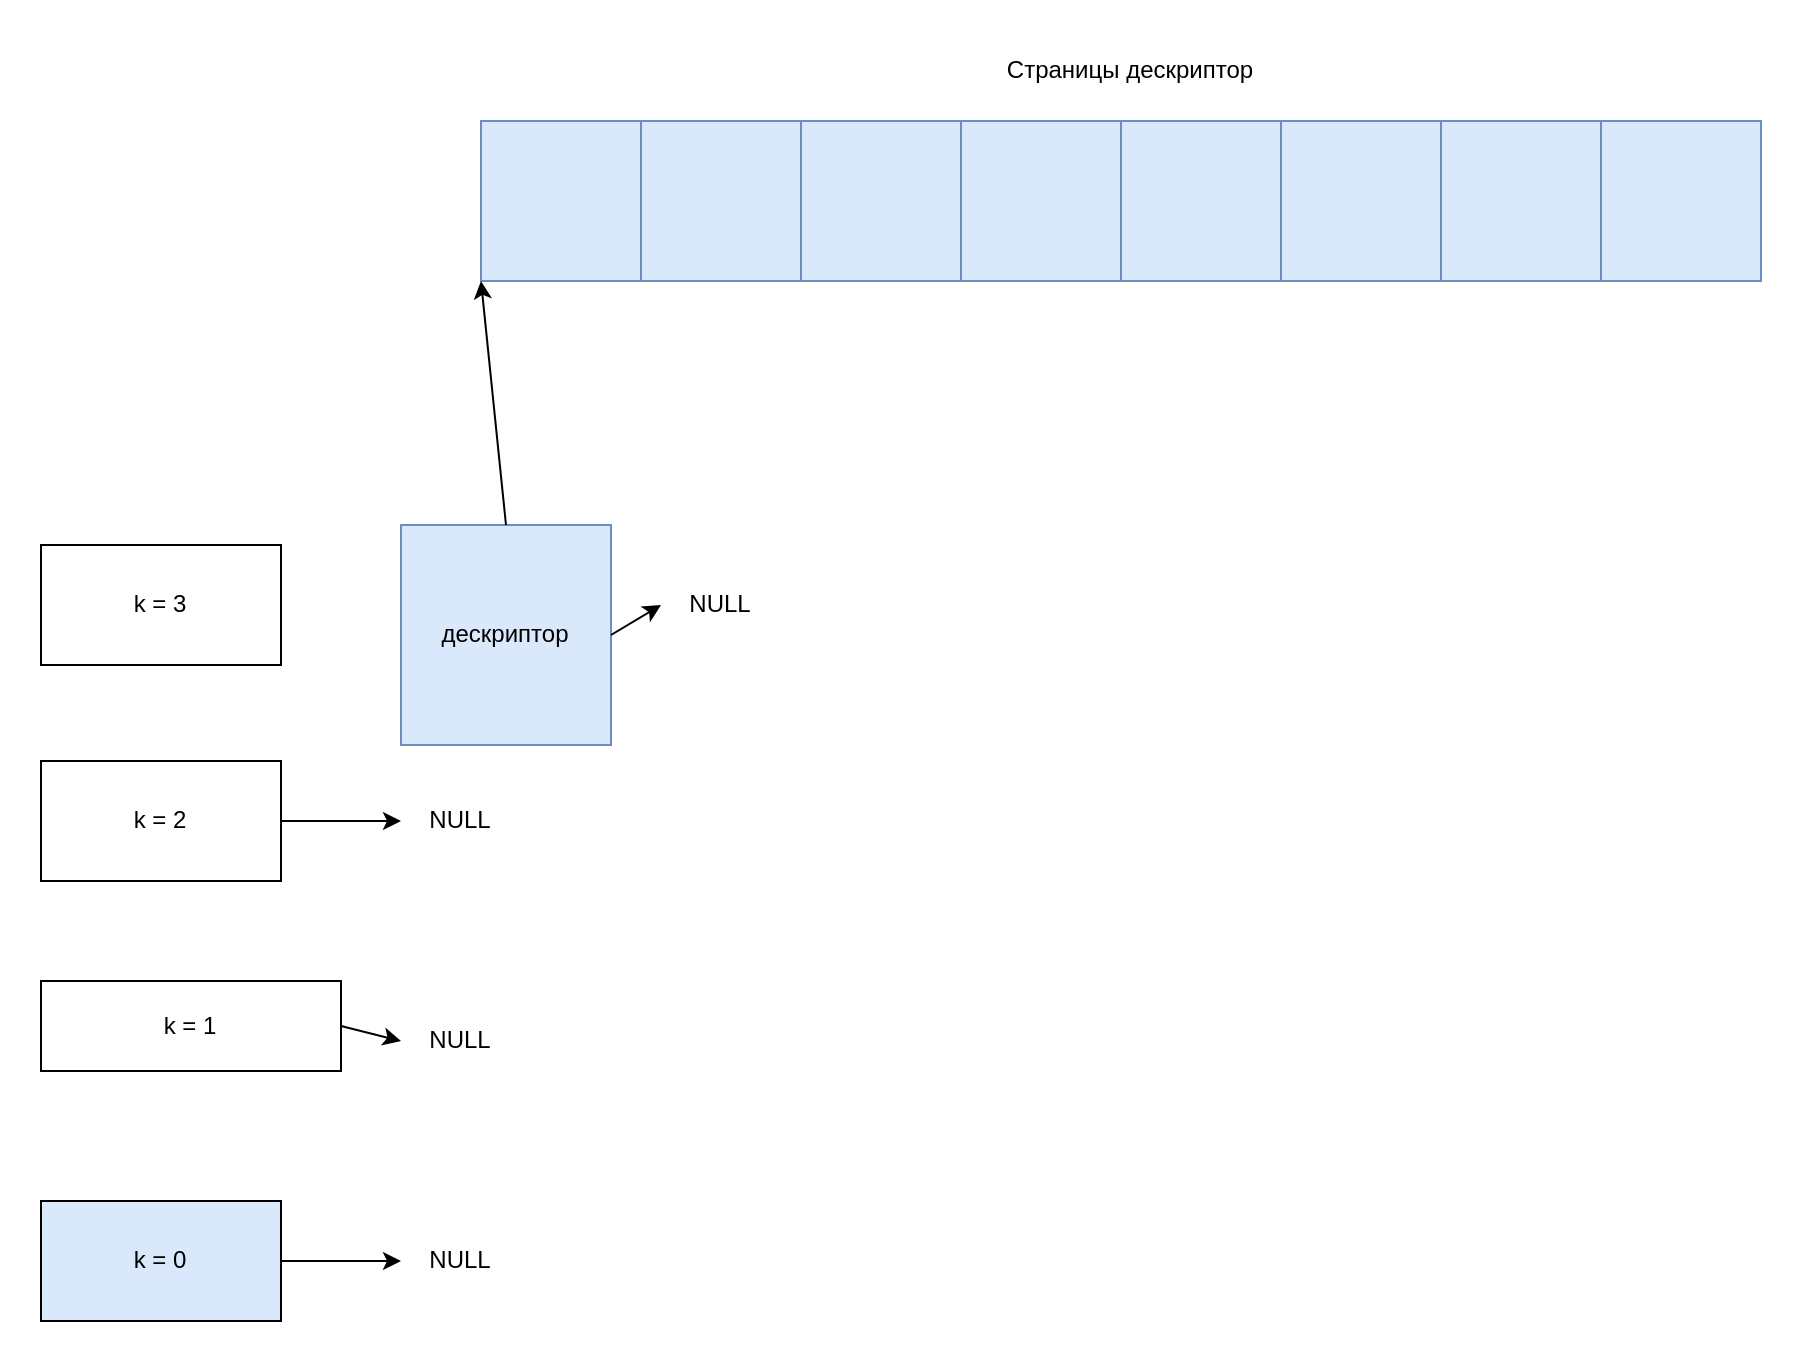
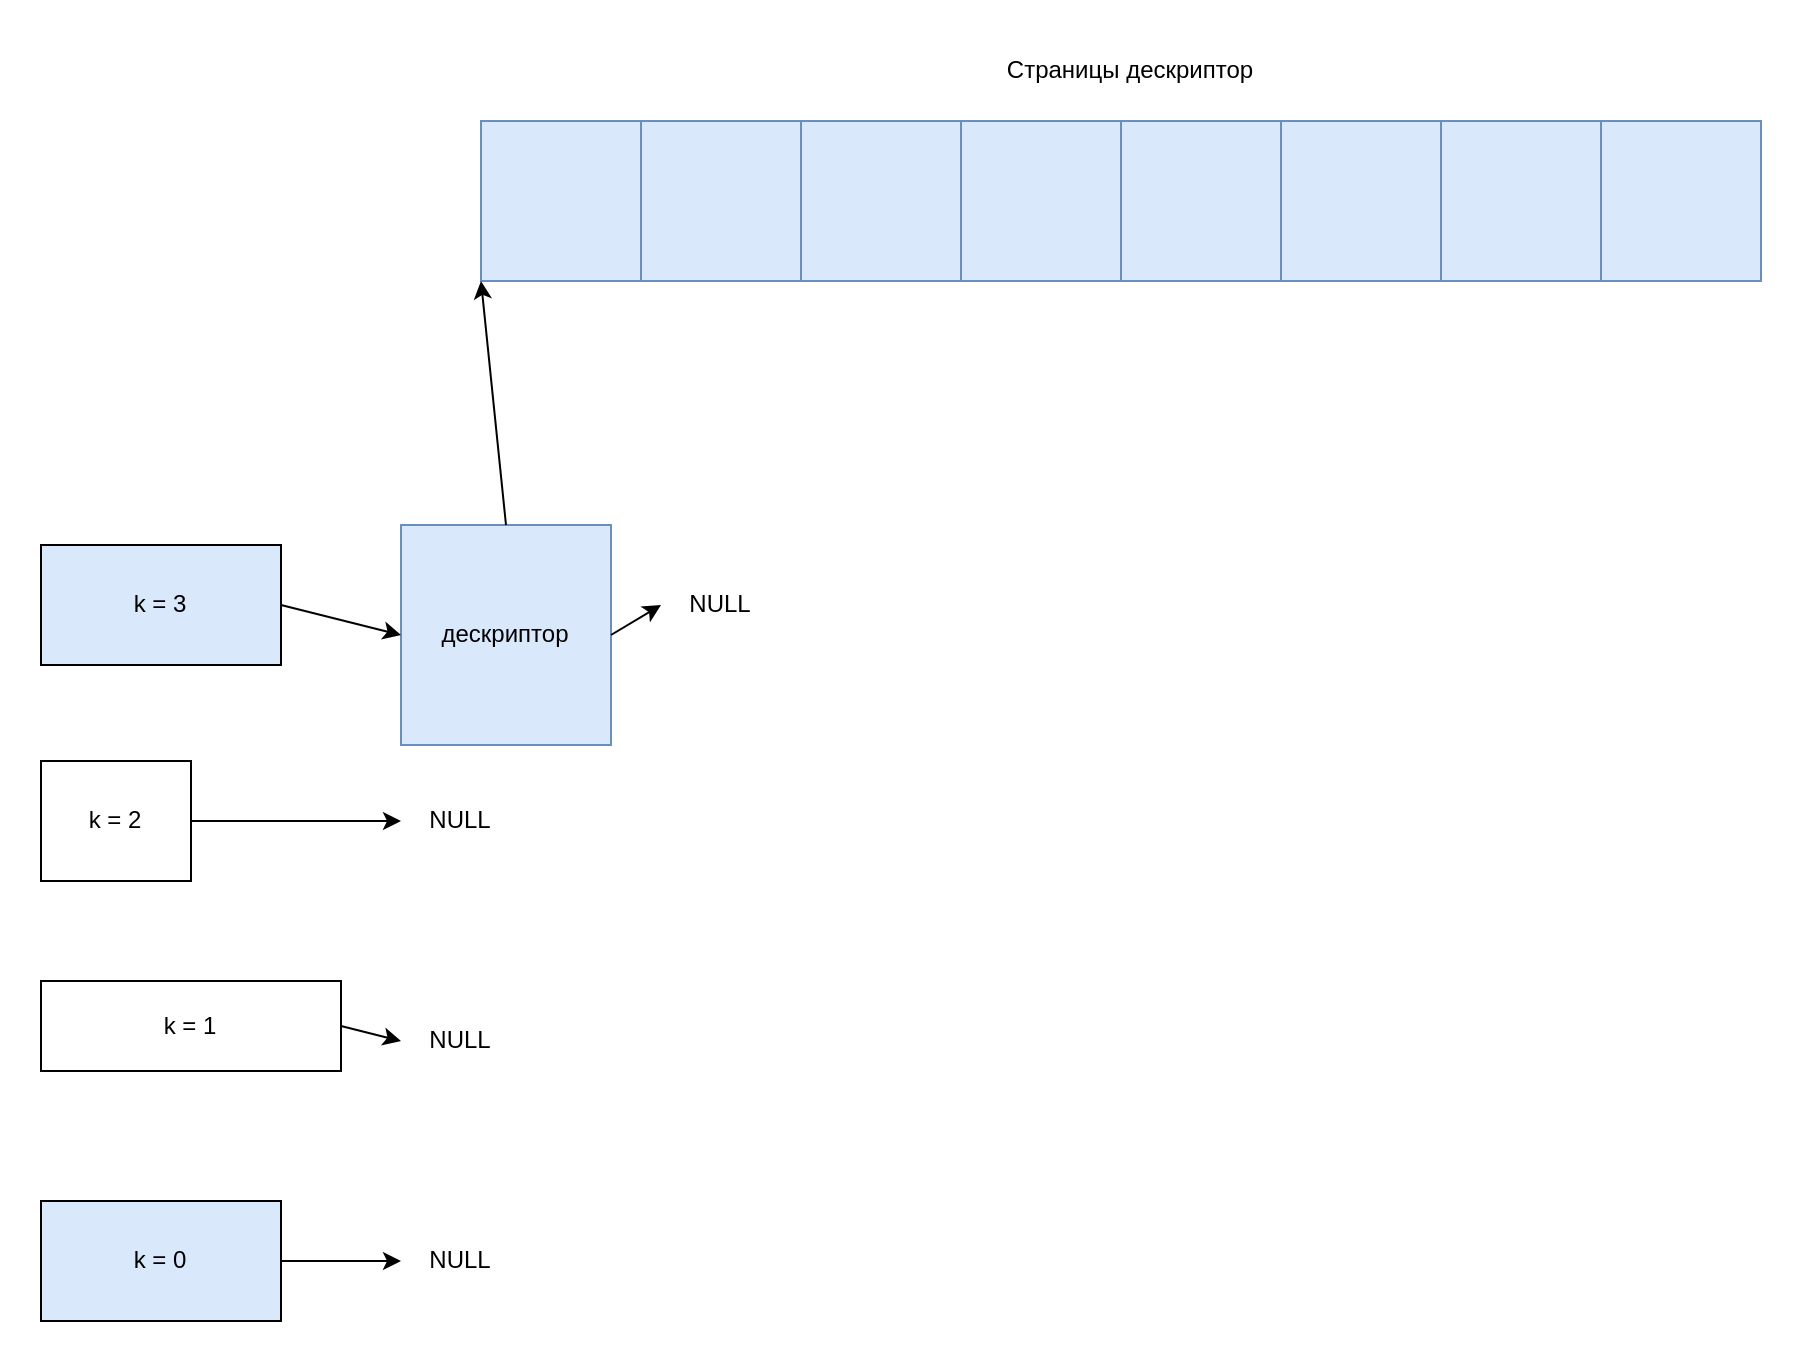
(161, 605) -> (161, 605)
none -> (335, 618)
(161, 821) -> (116, 821)
